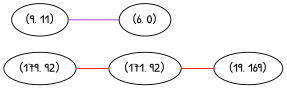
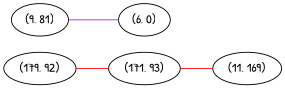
(40, 20) -> (40, 20)
(145, 69) -> (144, 69)
(248, 69) -> (247, 69)
